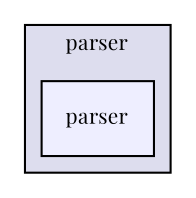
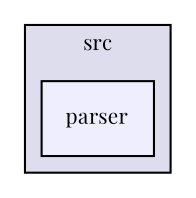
(98, 45) -> (98, 45)
